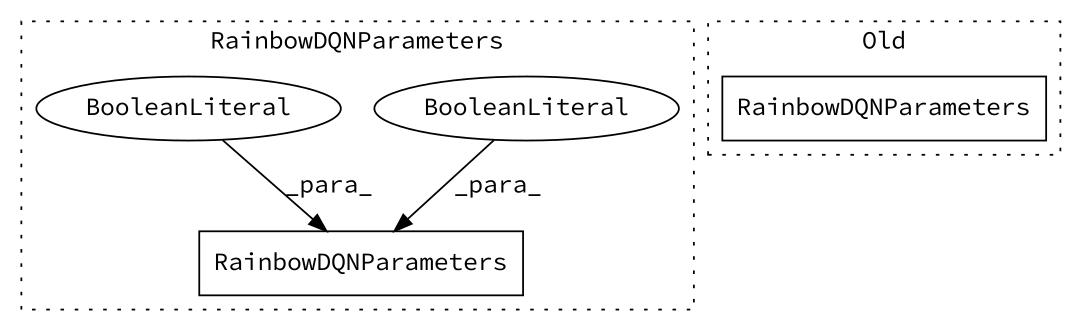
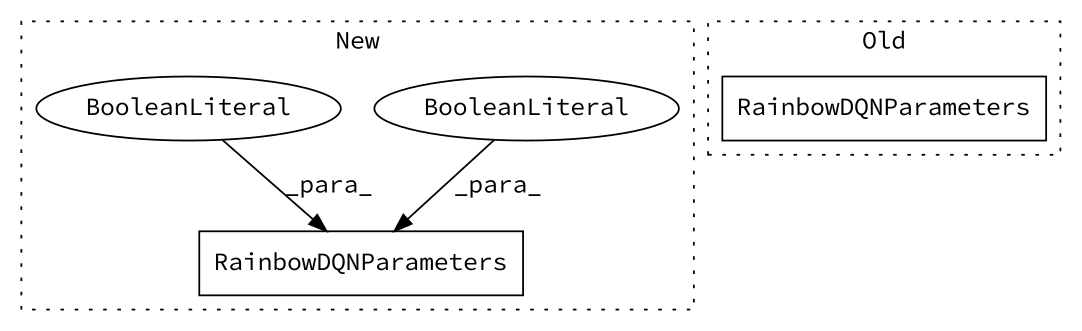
(358, 42) -> (358, 42)
